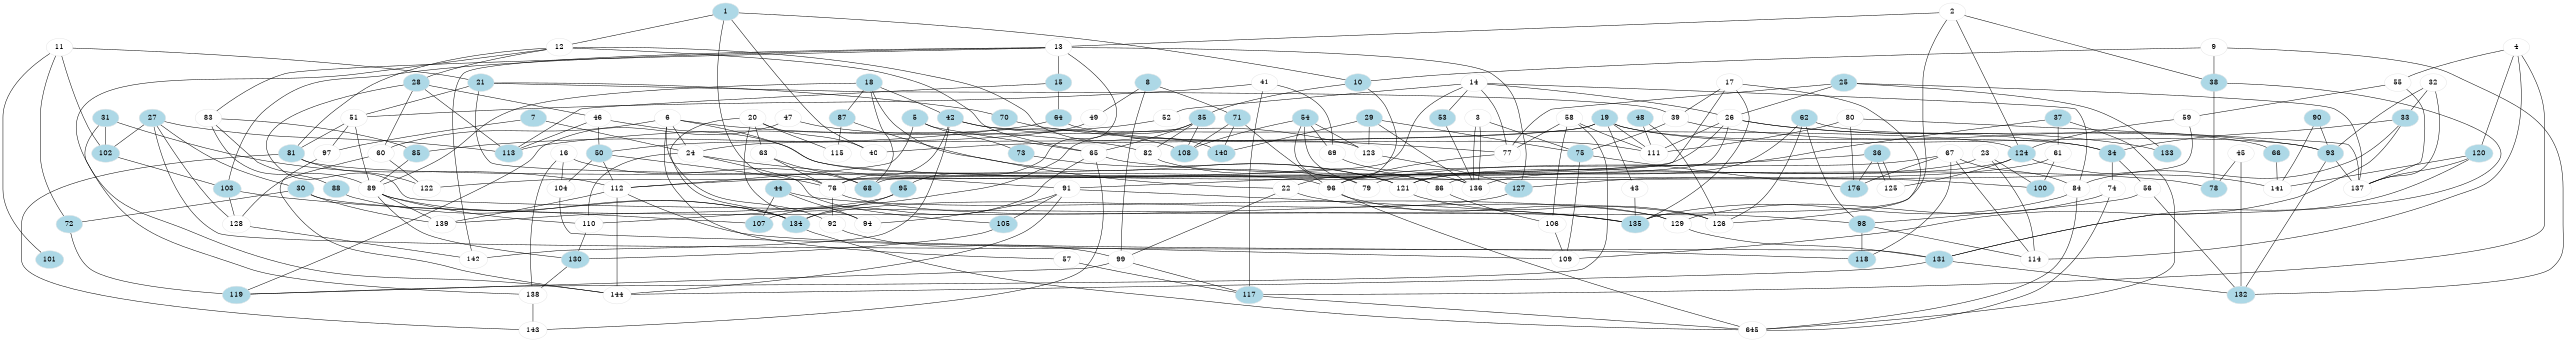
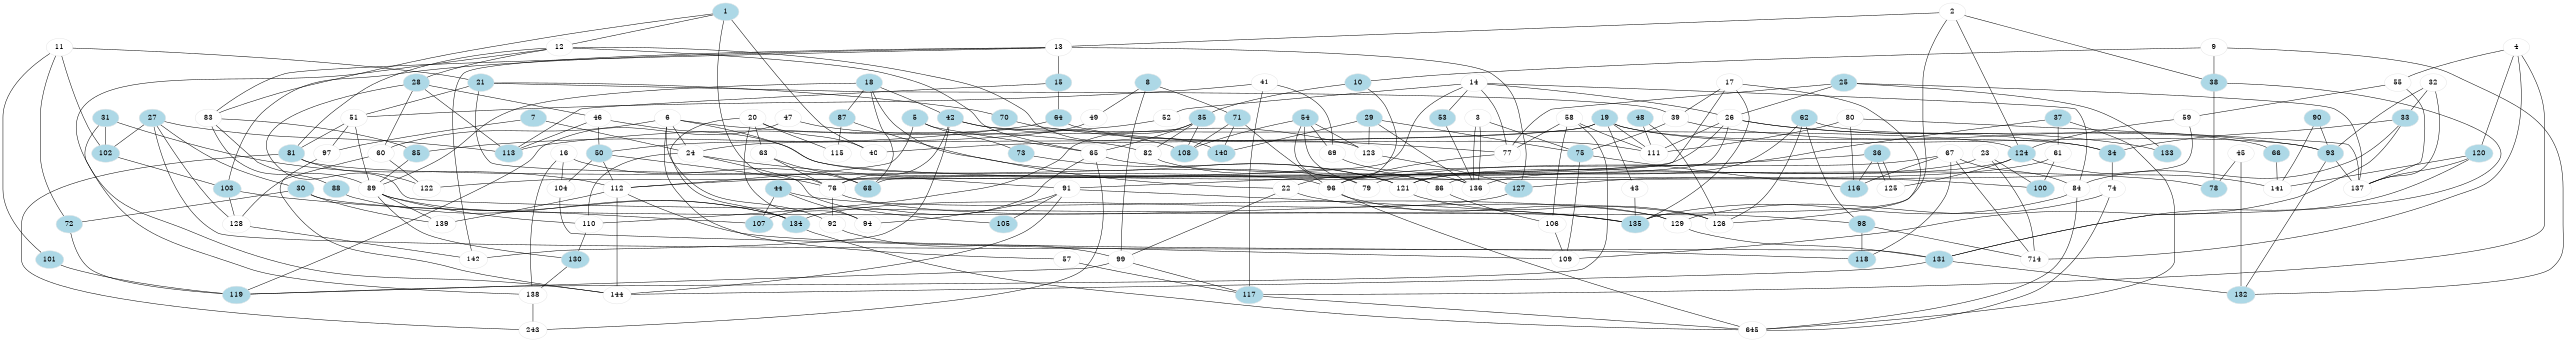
(1043, 35) -> (464, 52)
(903, 189) -> none
(1854, 189) -> (1854, 189)
(2148, 189) -> none
(792, 251) -> none
(2035, 260) -> (2035, 260)
none -> (141, 283)
(533, 330) -> (533, 330)
